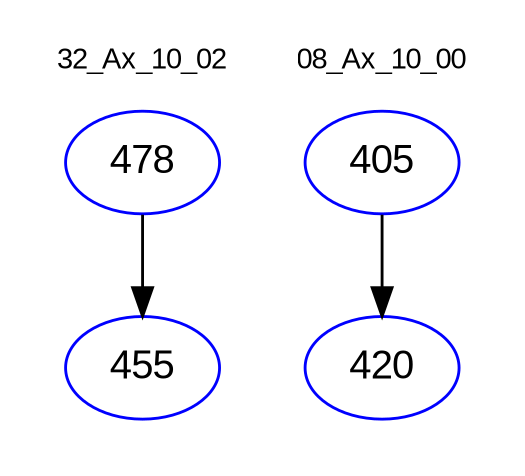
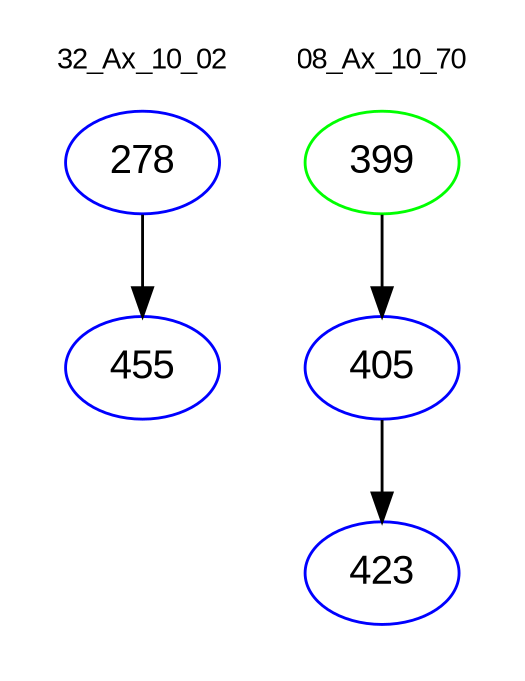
(382, 61) -> (382, 61)
(143, 163) -> (143, 163)
none -> (382, 163)
(382, 368) -> (382, 573)
